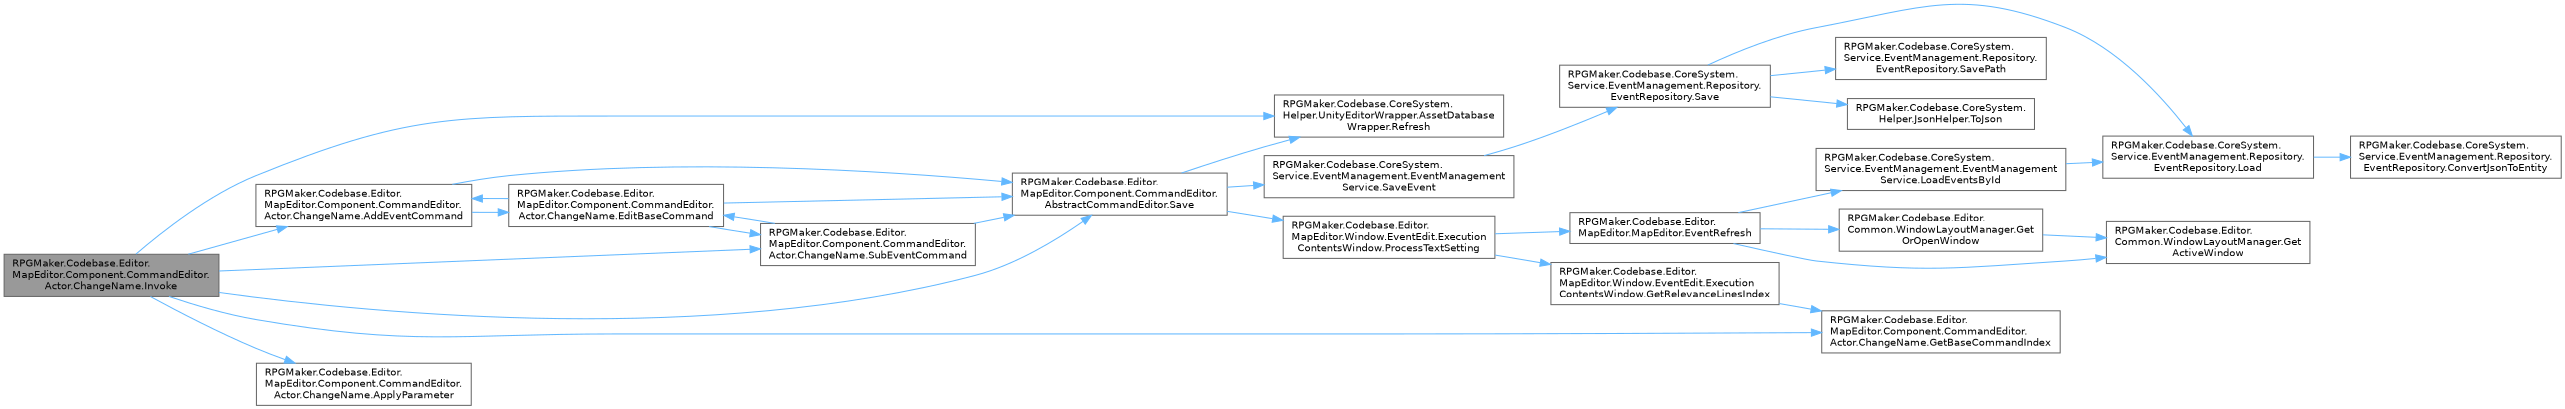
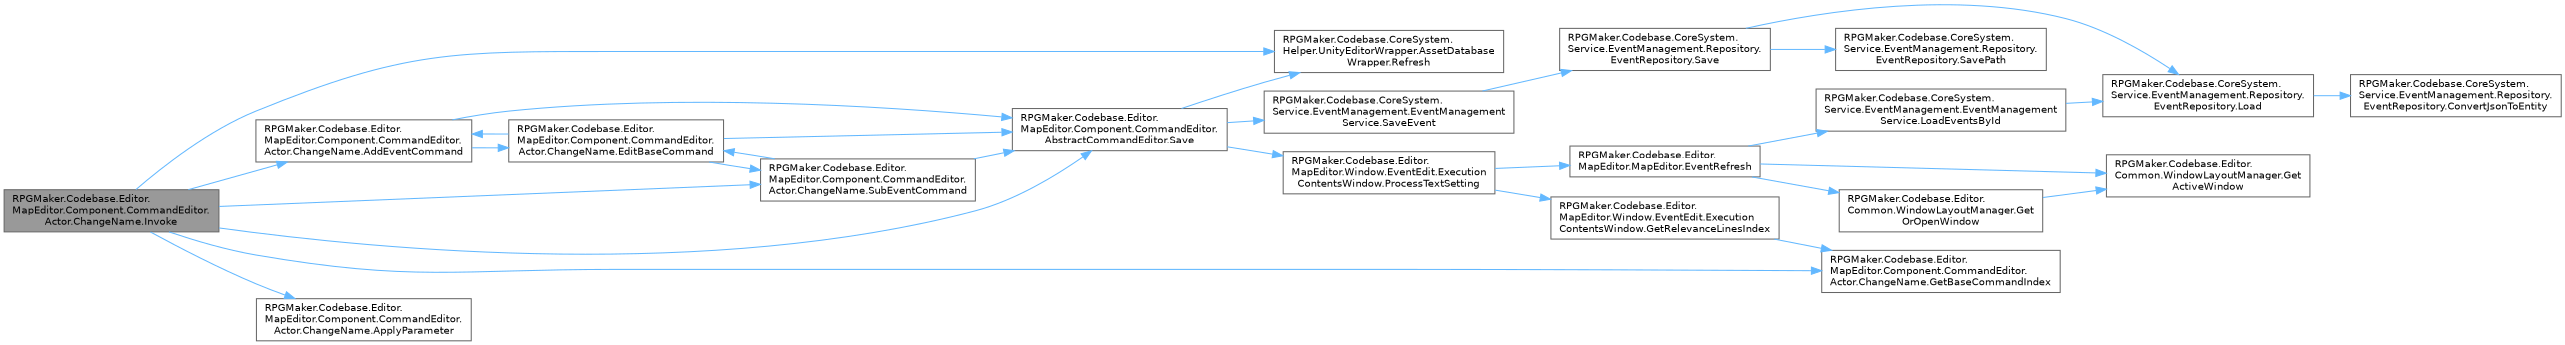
(1941, 114) -> none
